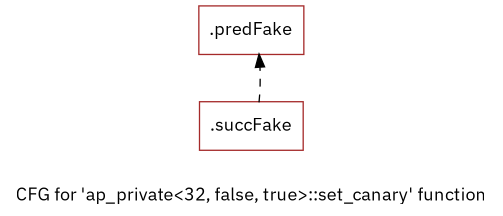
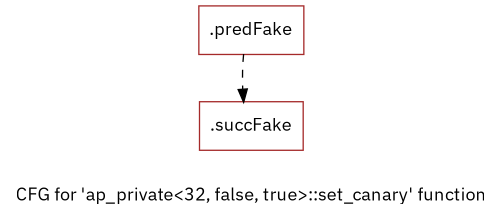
(260, 85) -> (243, 72)
